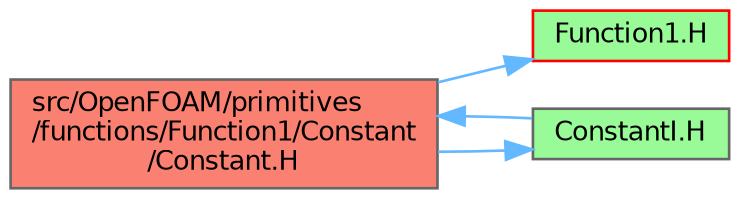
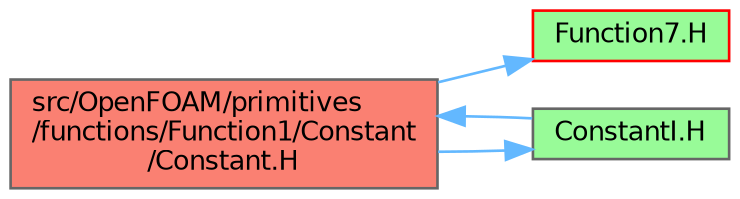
(631, 36) -> (631, 36)
